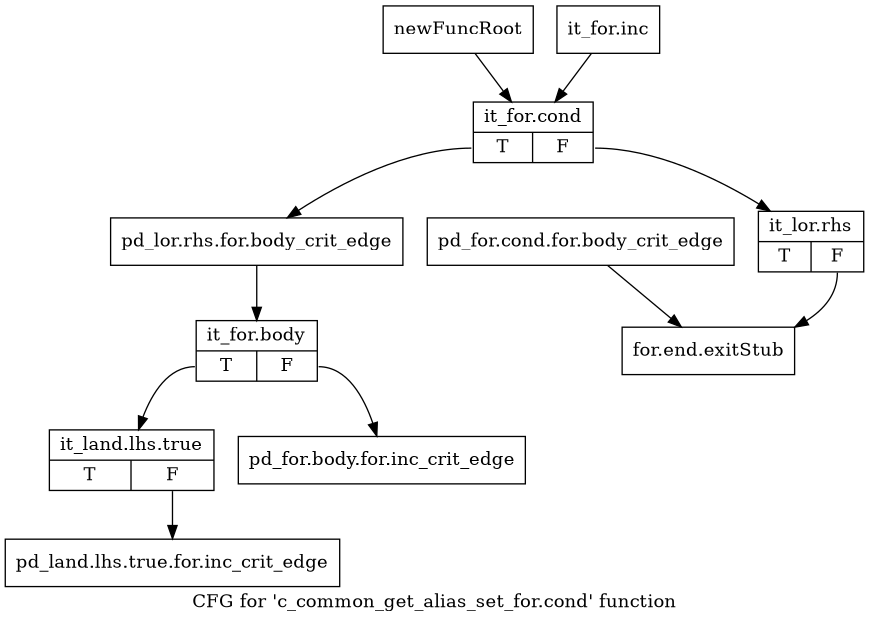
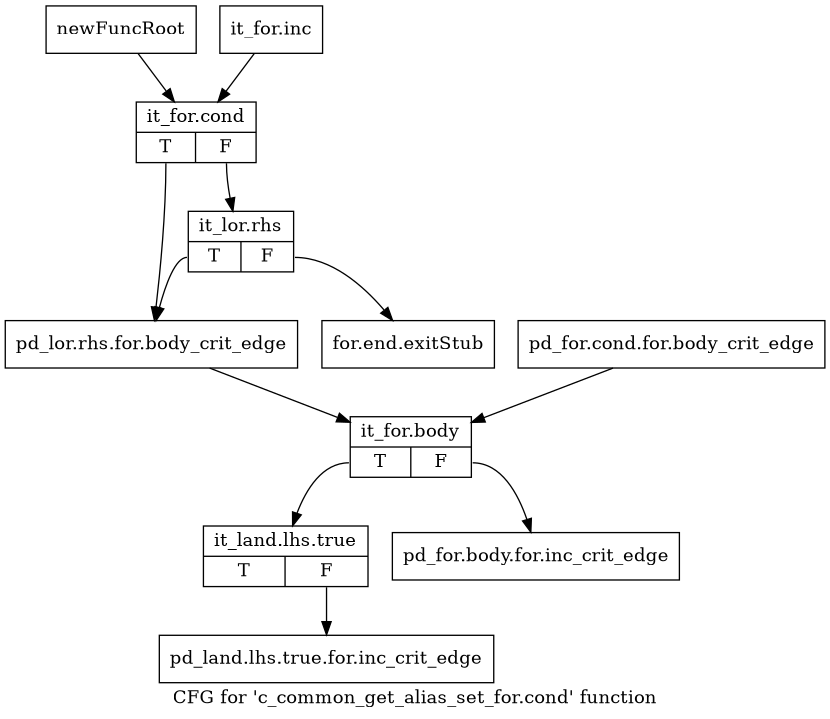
none -> (169, 279)
(639, 292) -> (548, 393)
